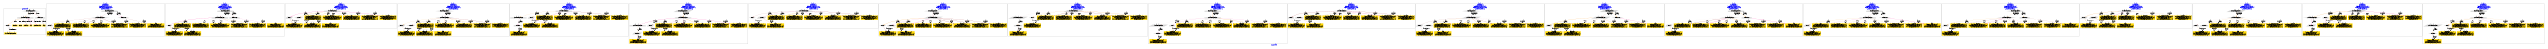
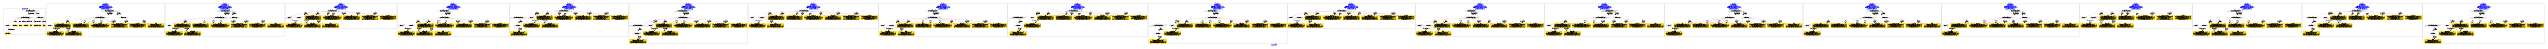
(10, 33) -> (8, 33)
